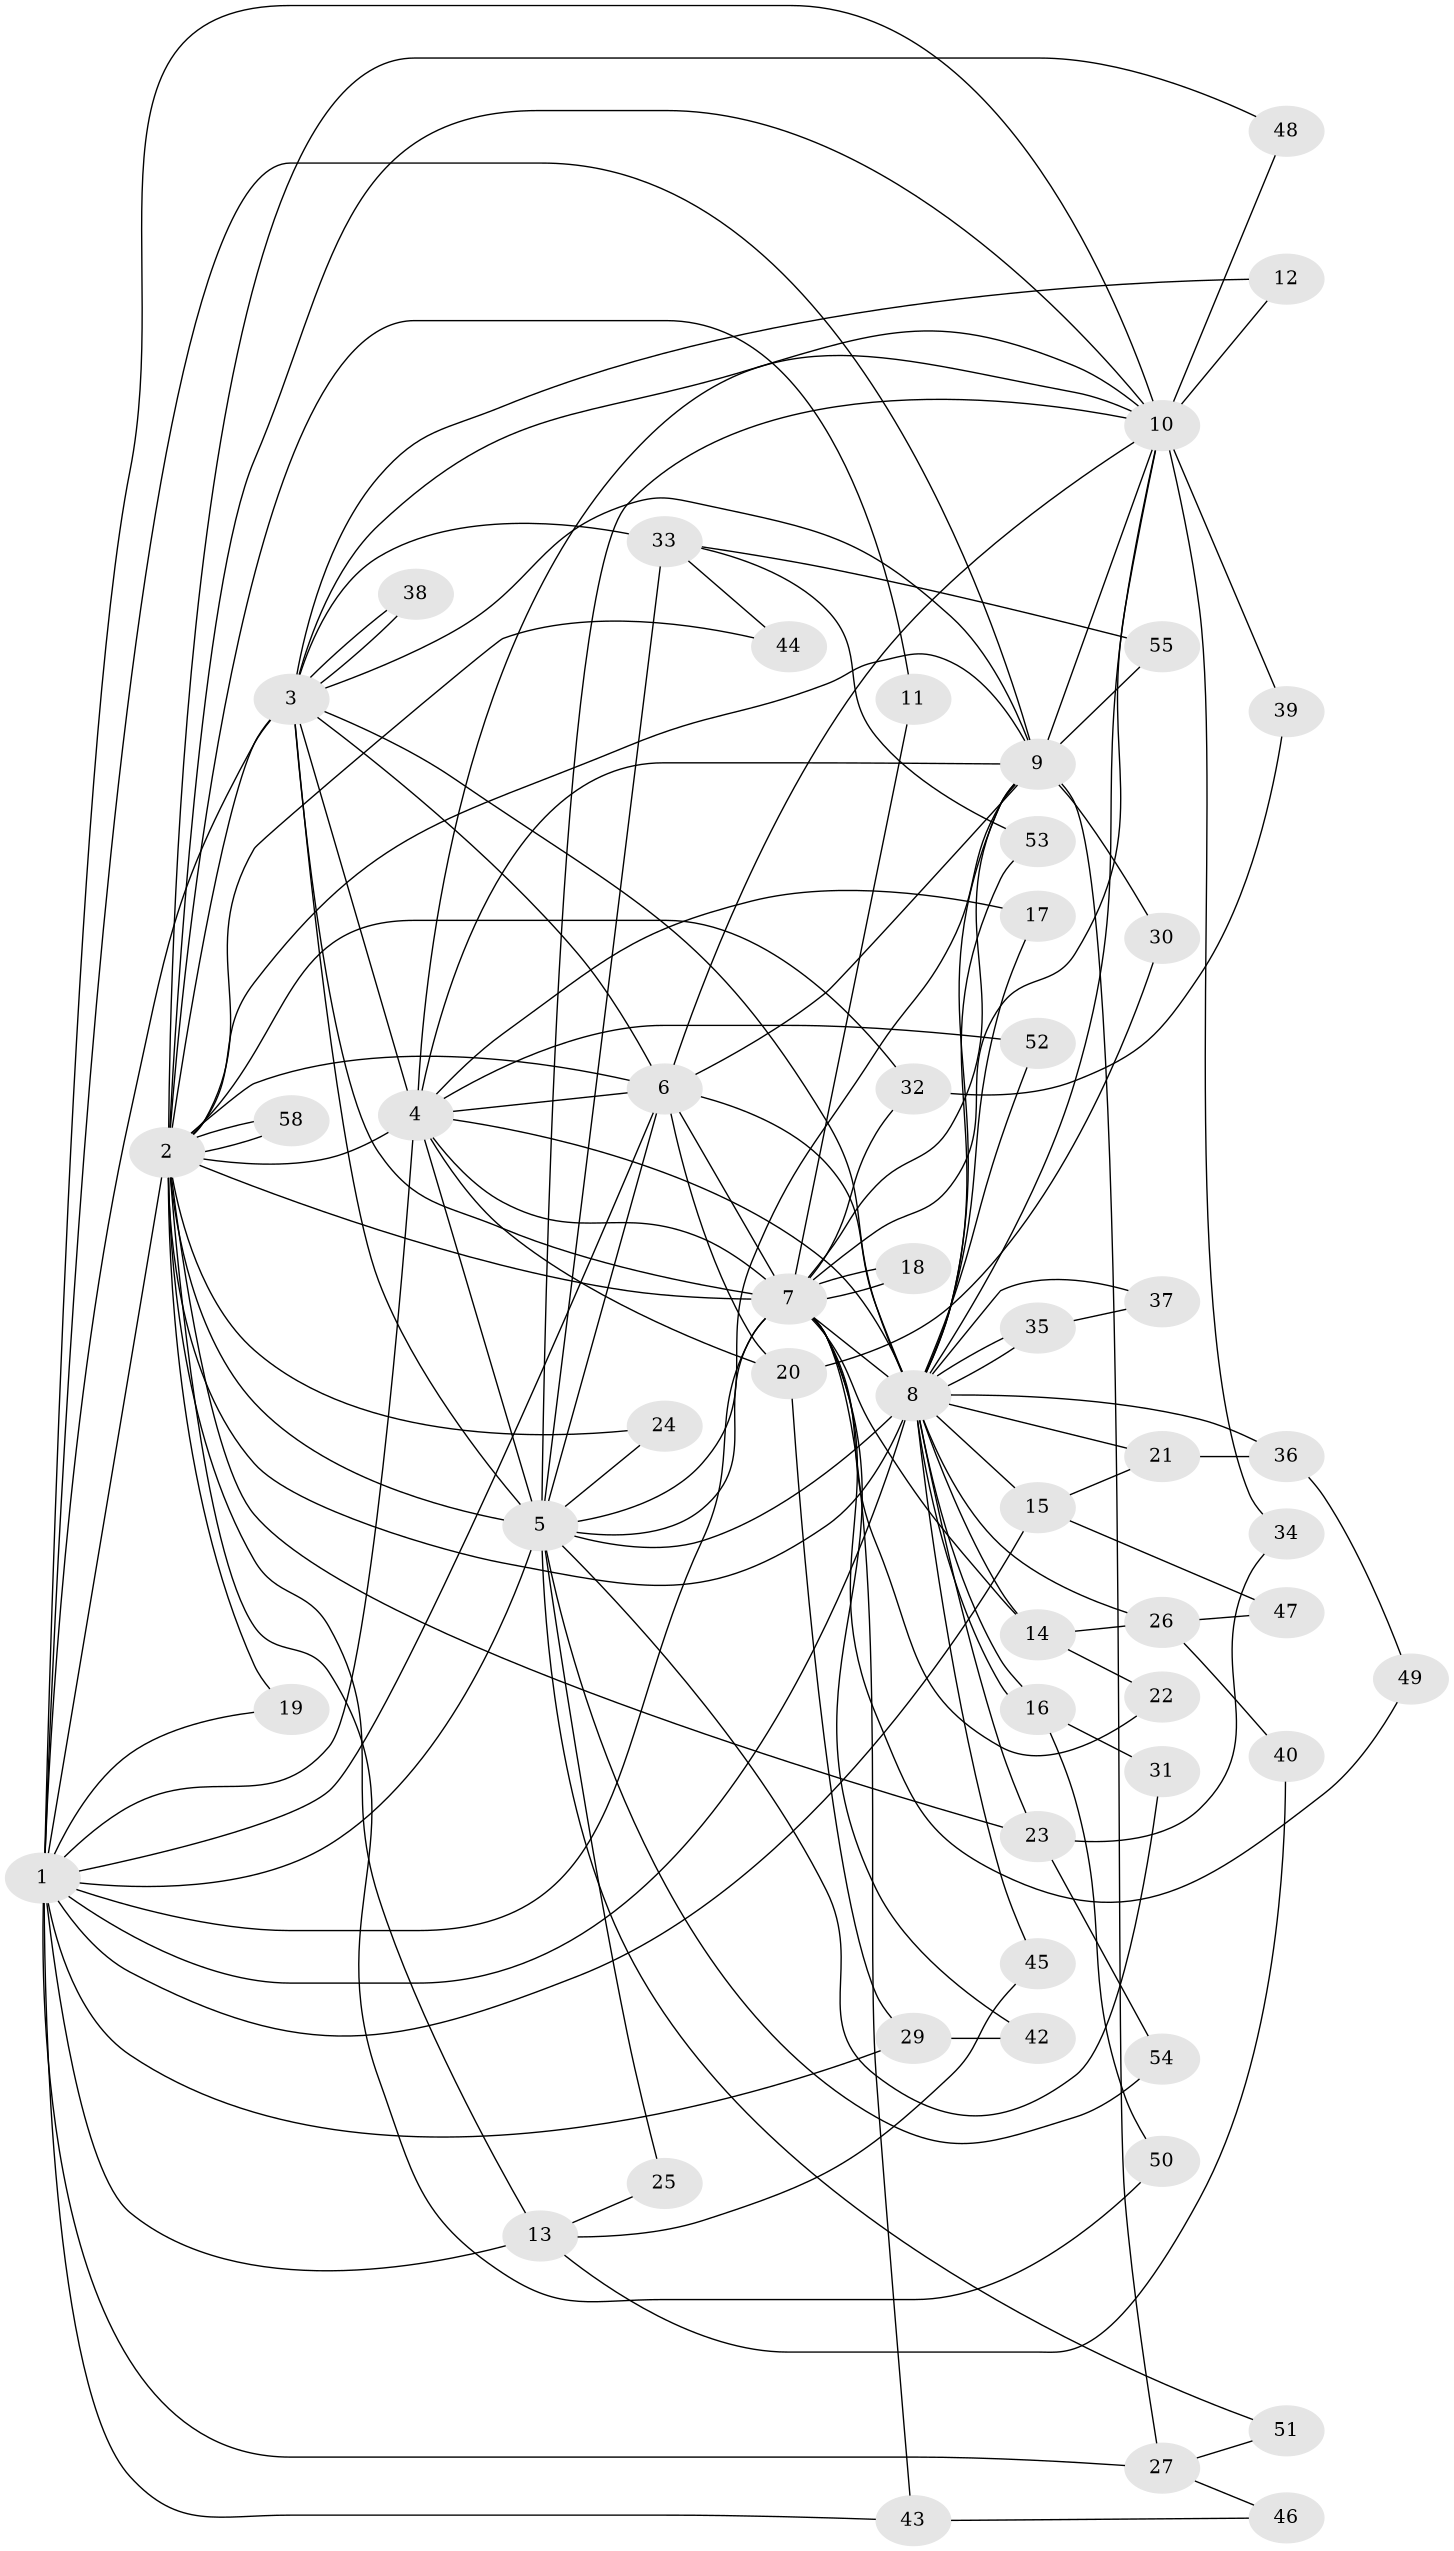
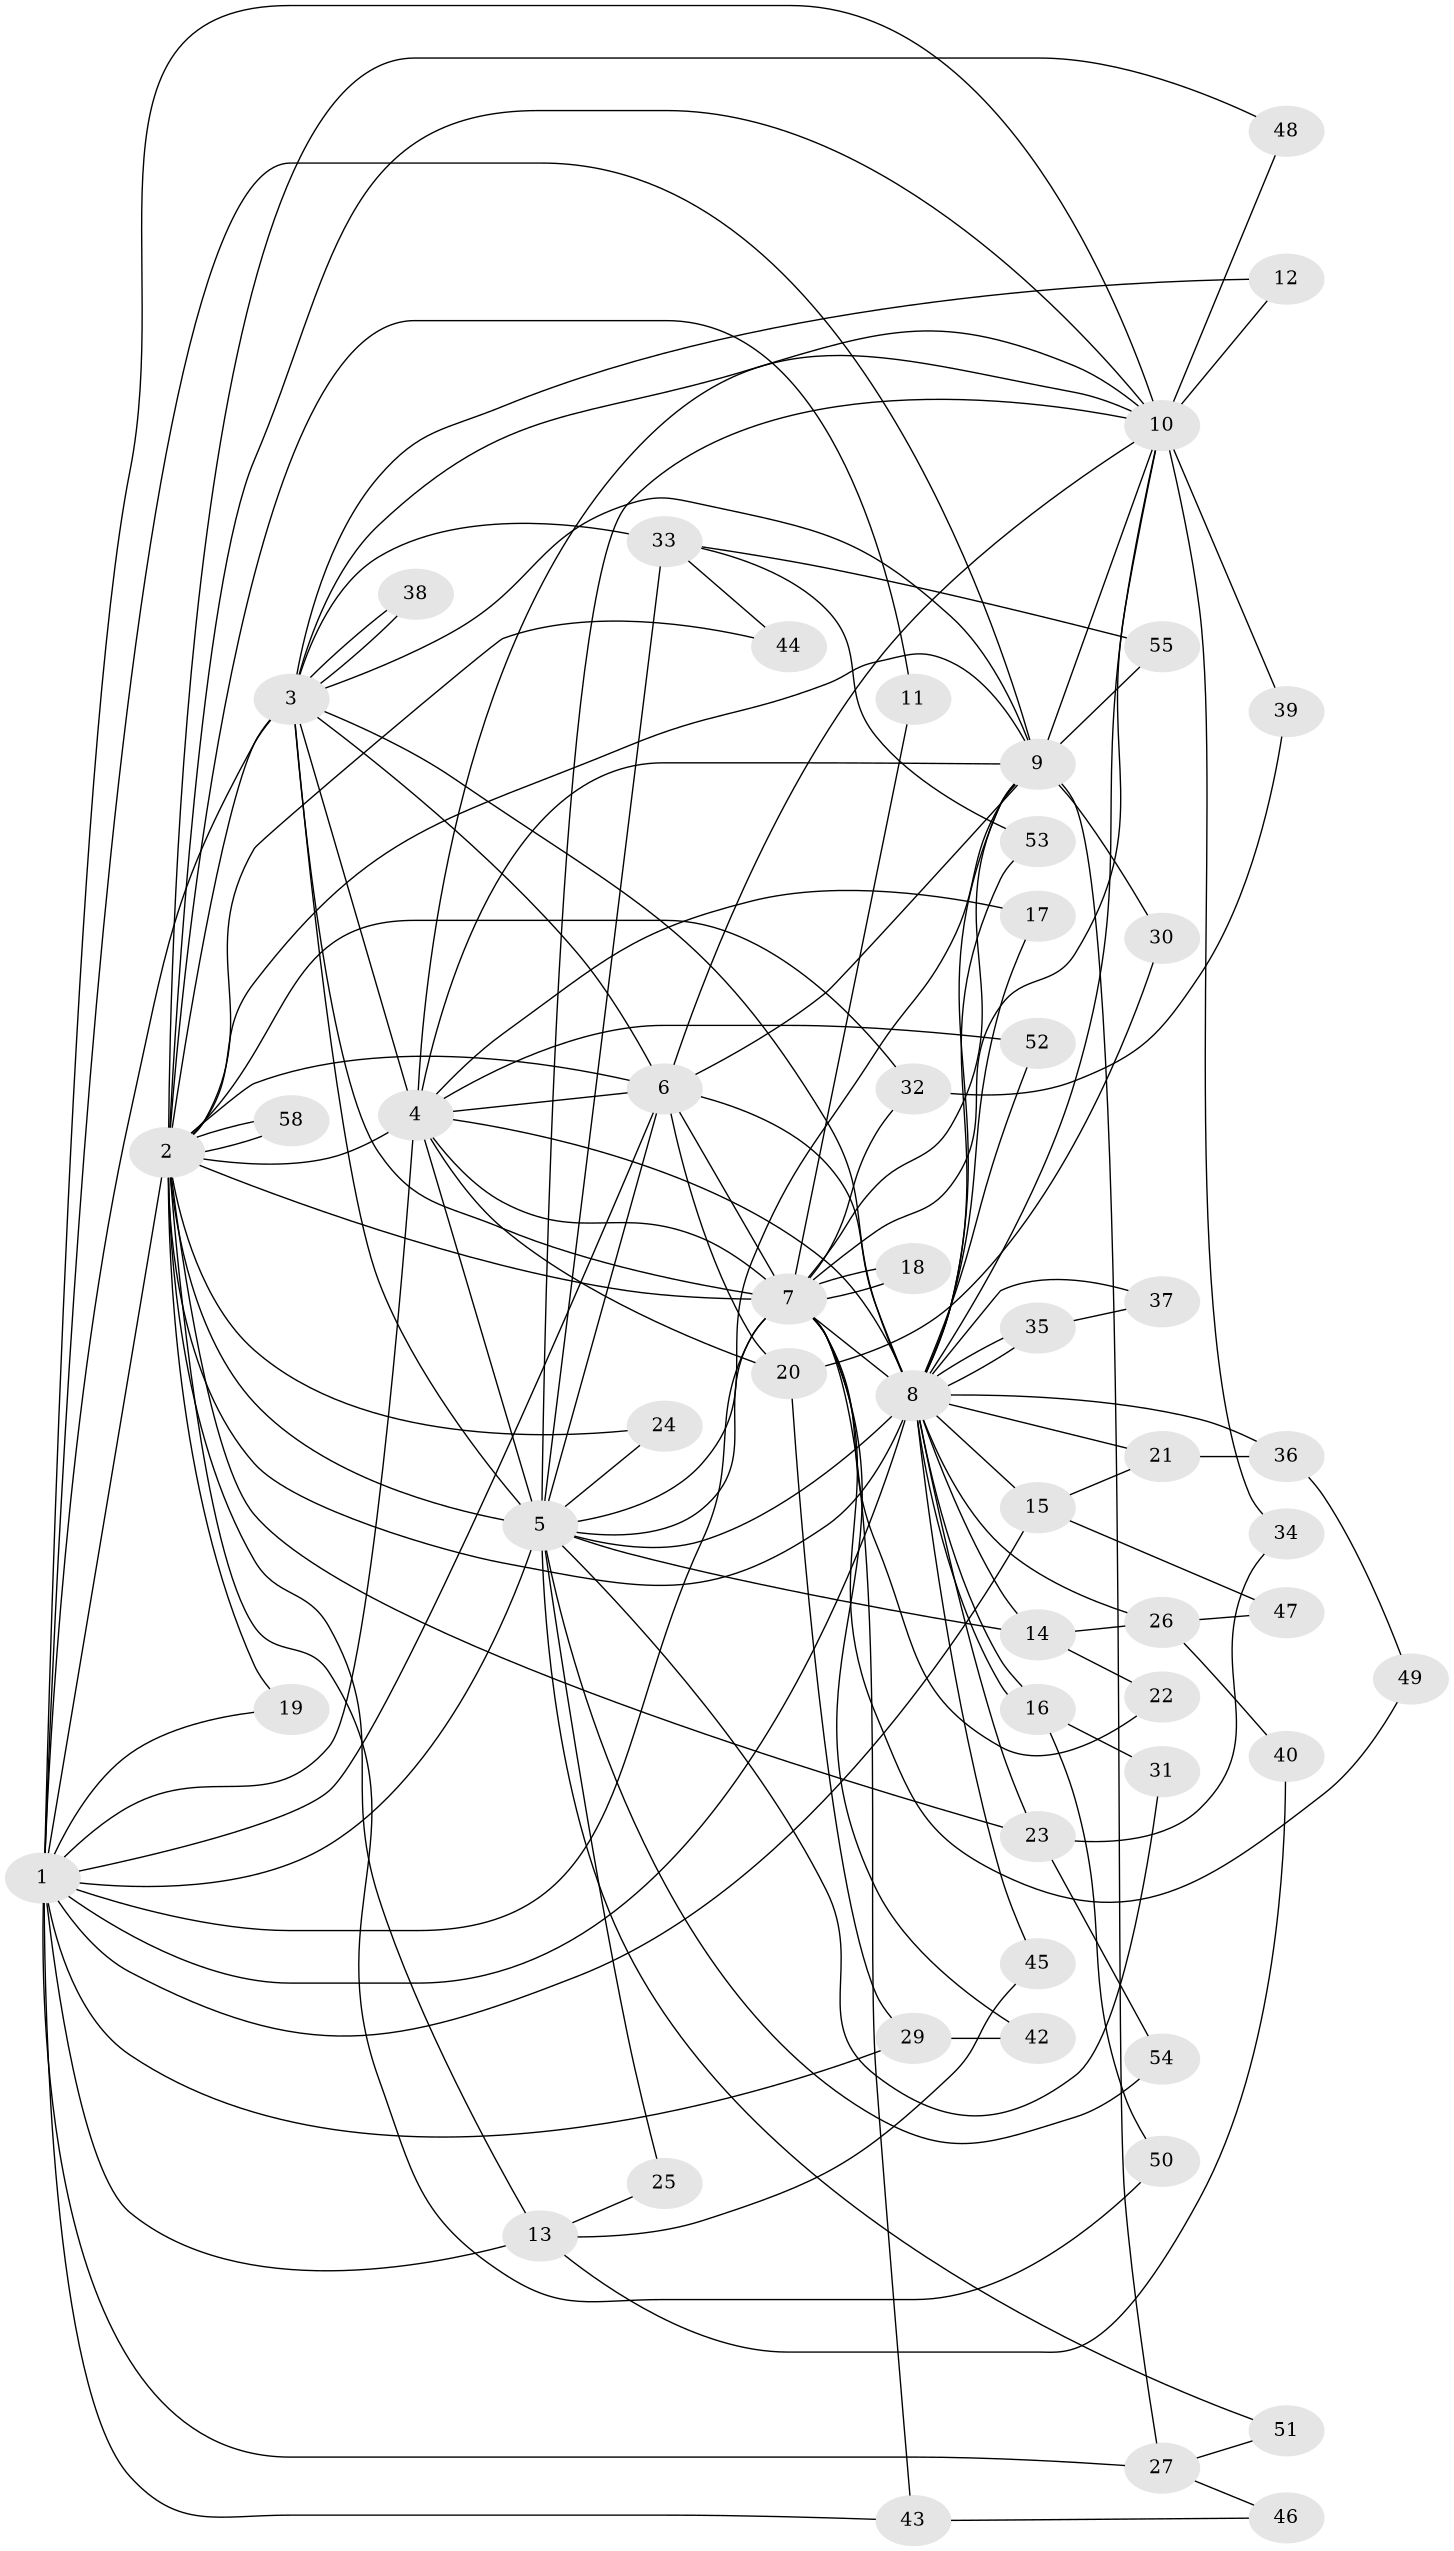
(903, 1474) -> (786, 1590)
